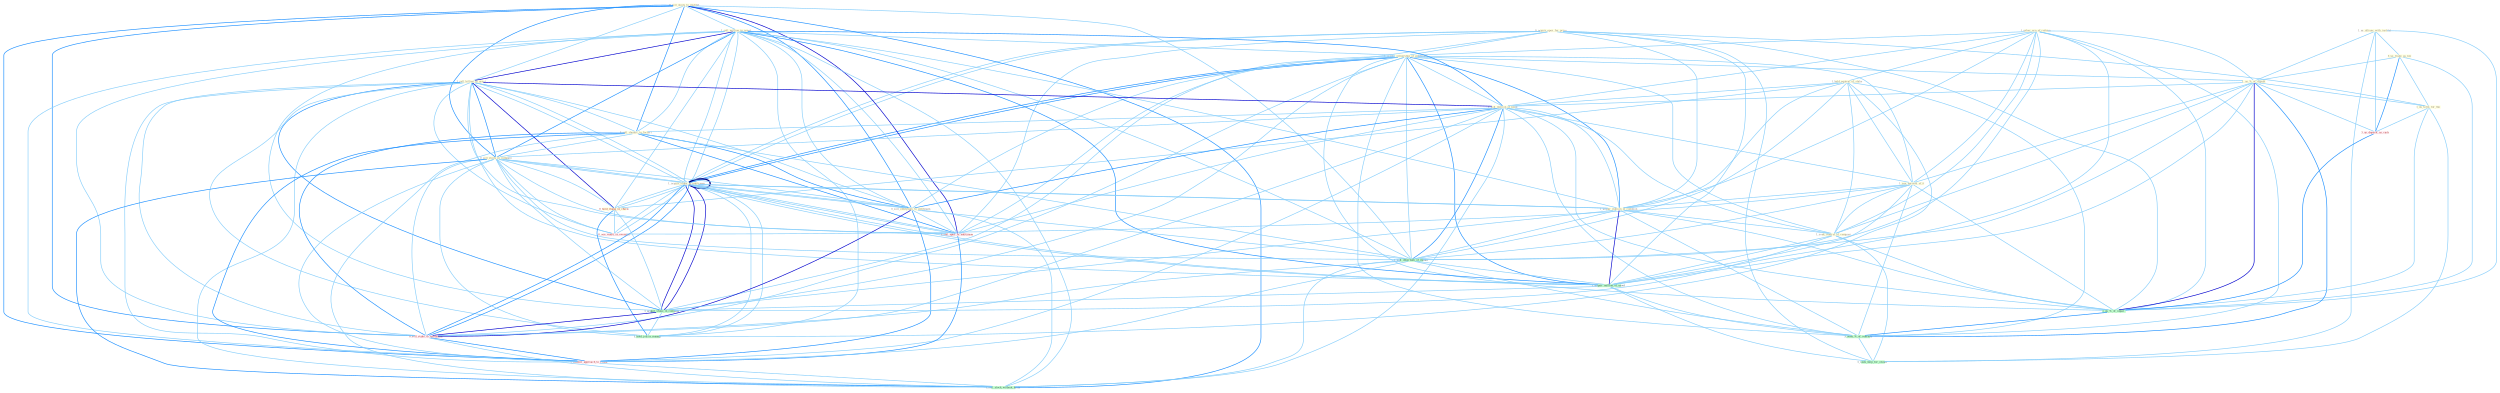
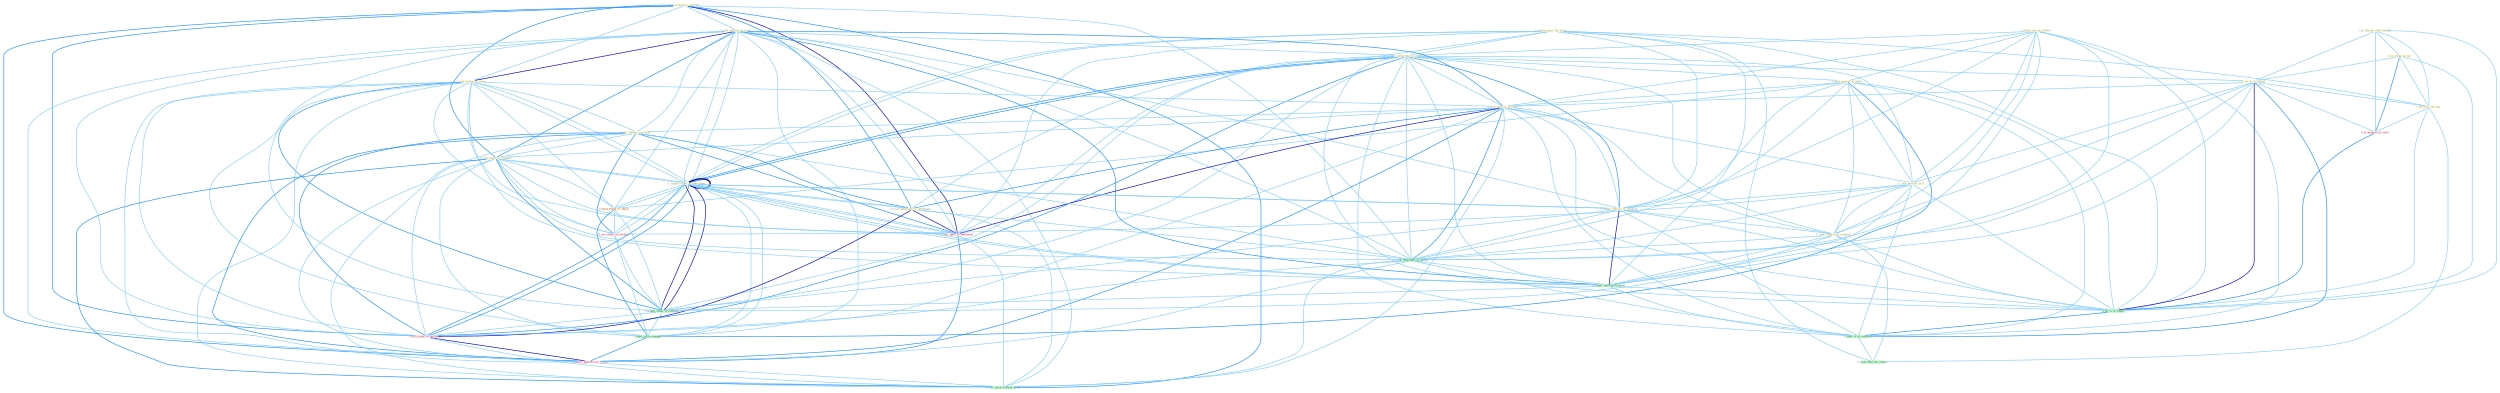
(2155, 39) -> none
(662, 66) -> (606, 183)
none -> (1627, 69)
(962, 94) -> (962, 94)
(485, 119) -> none
(805, 123) -> none
(526, 130) -> (526, 130)
(2375, 133) -> (2375, 133)
none -> (2044, 137)
(717, 142) -> none
(1241, 159) -> (1241, 159)
(705, 181) -> none
(1455, 199) -> (1455, 199)
(935, 222) -> (935, 222)
(985, 236) -> (985, 236)
(572, 241) -> (572, 241)
none -> (1623, 247)
none -> (634, 276)
none -> (629, 281)
(1092, 295) -> (1092, 295)
none -> (1003, 297)
(1414, 315) -> (1414, 315)
(561, 322) -> (561, 322)
(1734, 337) -> (1862, 298)
(1858, 337) -> (1858, 337)
(2263, 343) -> (2417, 56)
(821, 344) -> (618, 349)
(508, 349) -> (508, 349)
